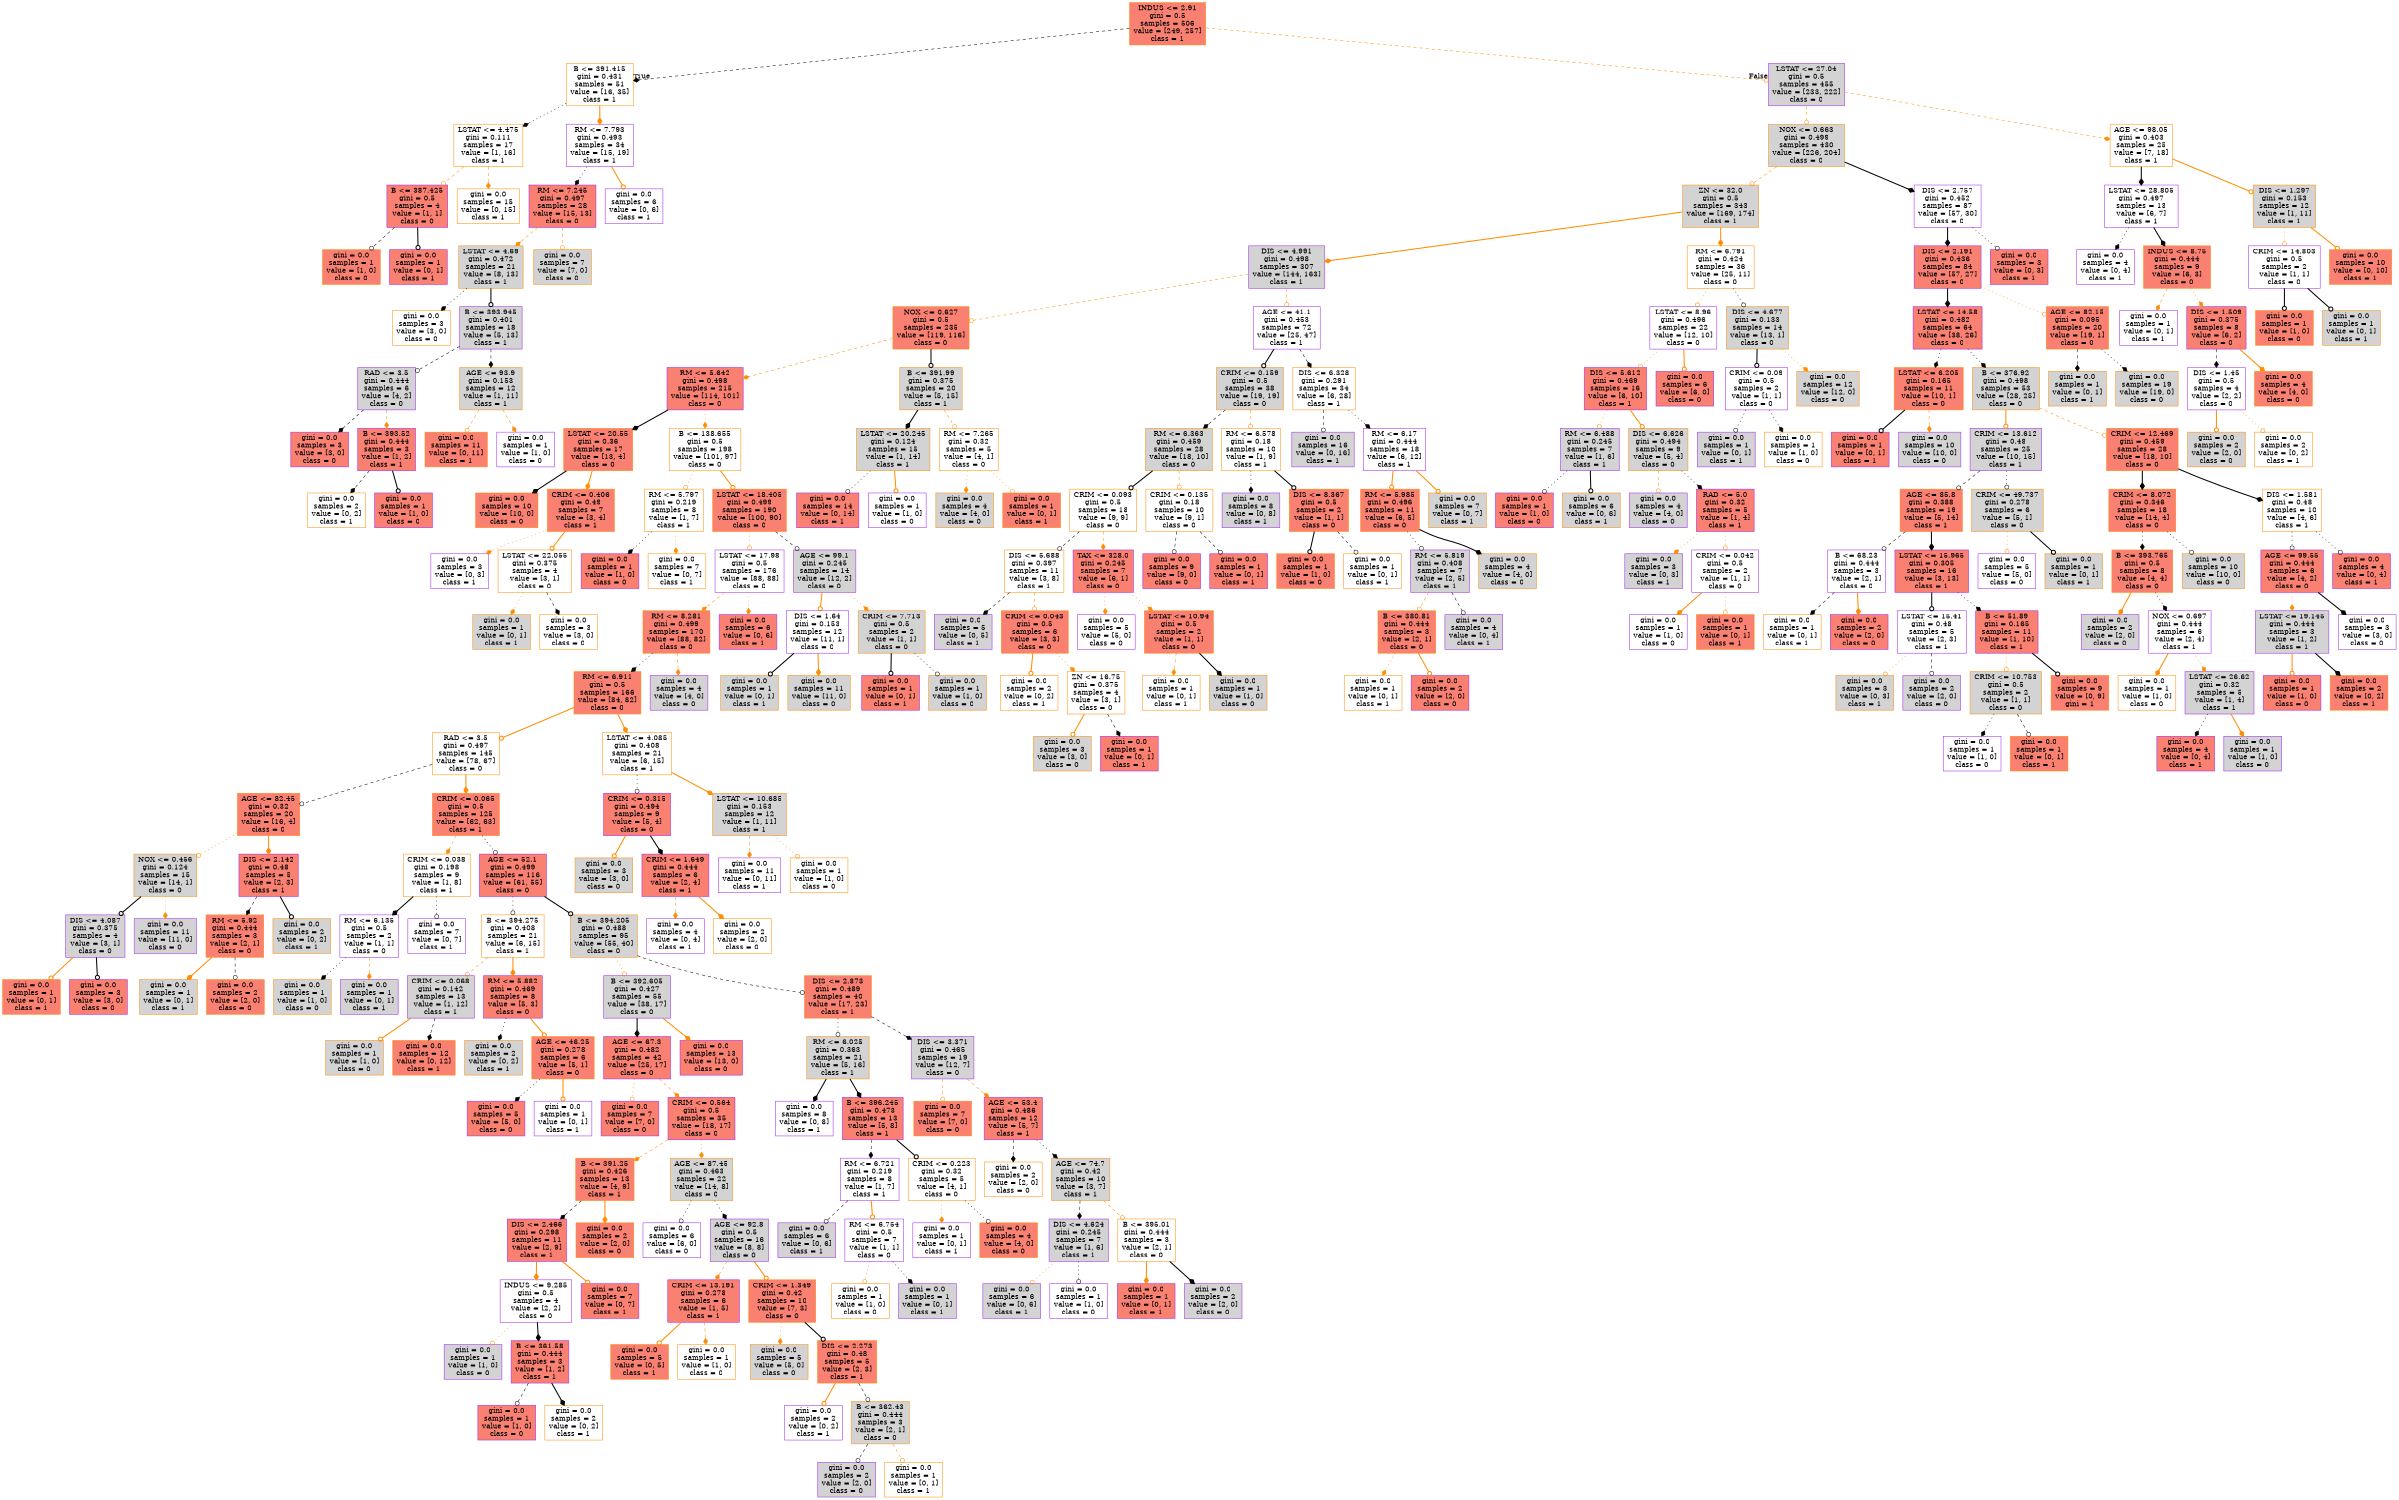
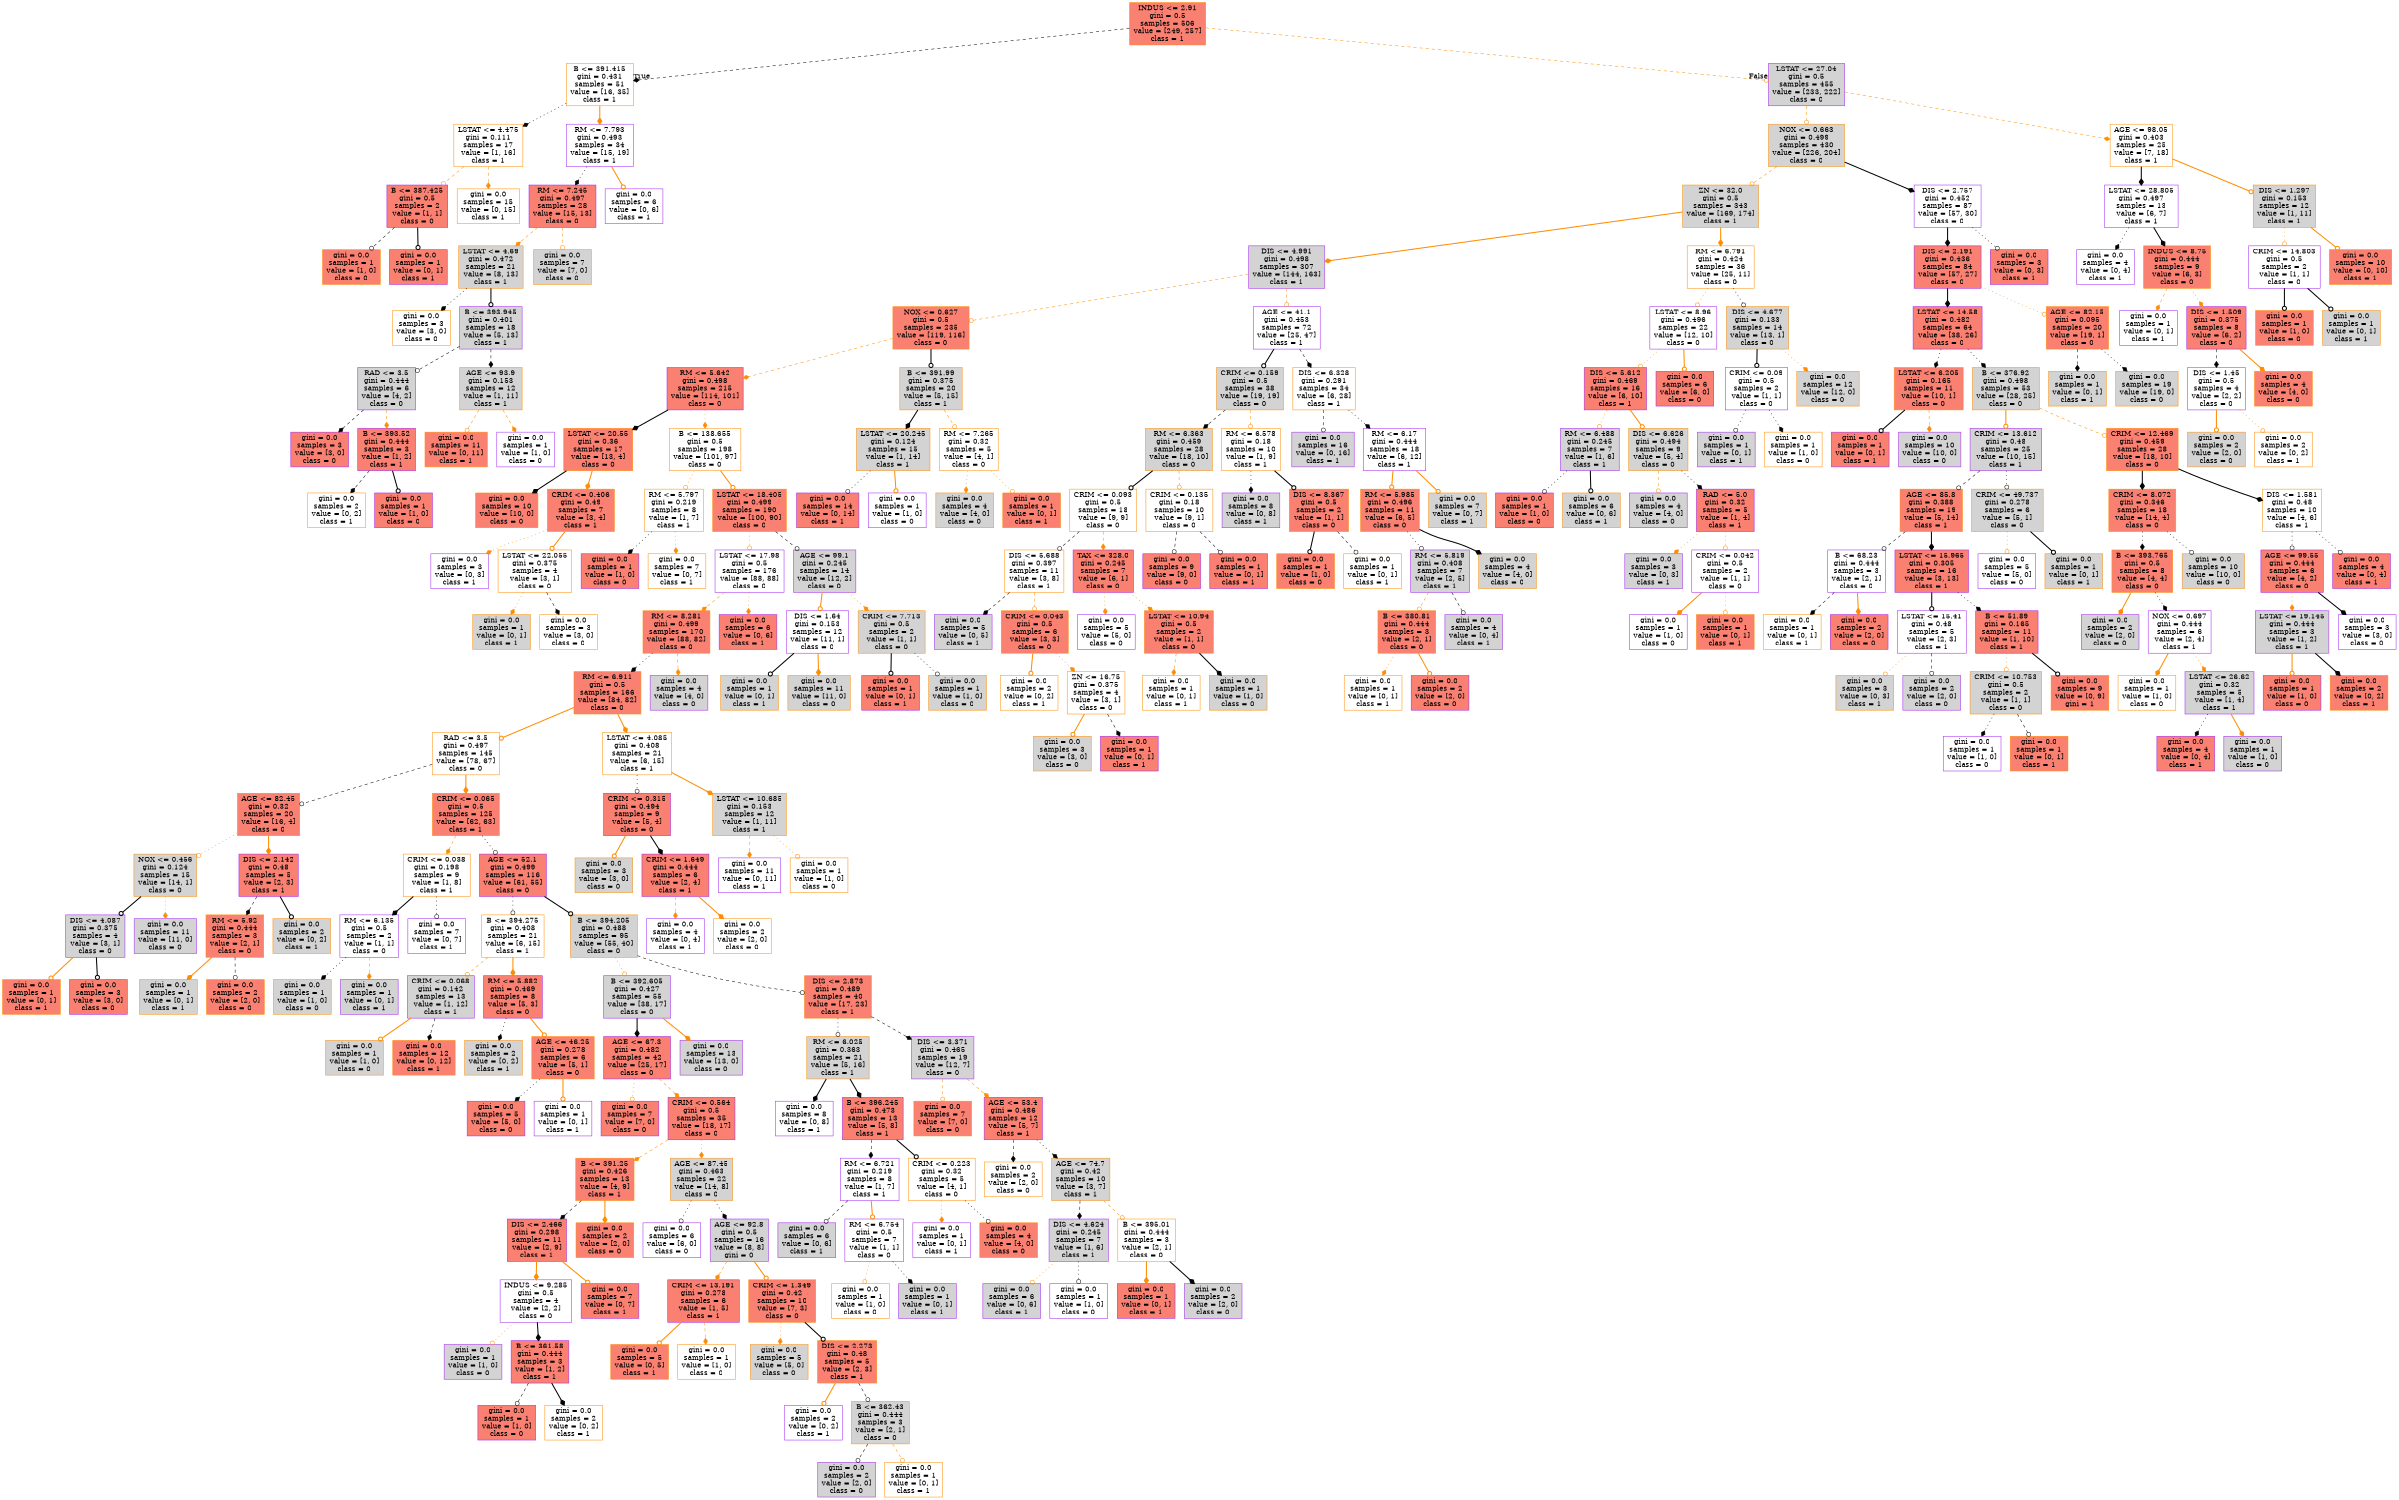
(417, 206) -> (417, 206)
(711, 1058) -> (711, 1058)
(739, 1240) -> (739, 1240)
